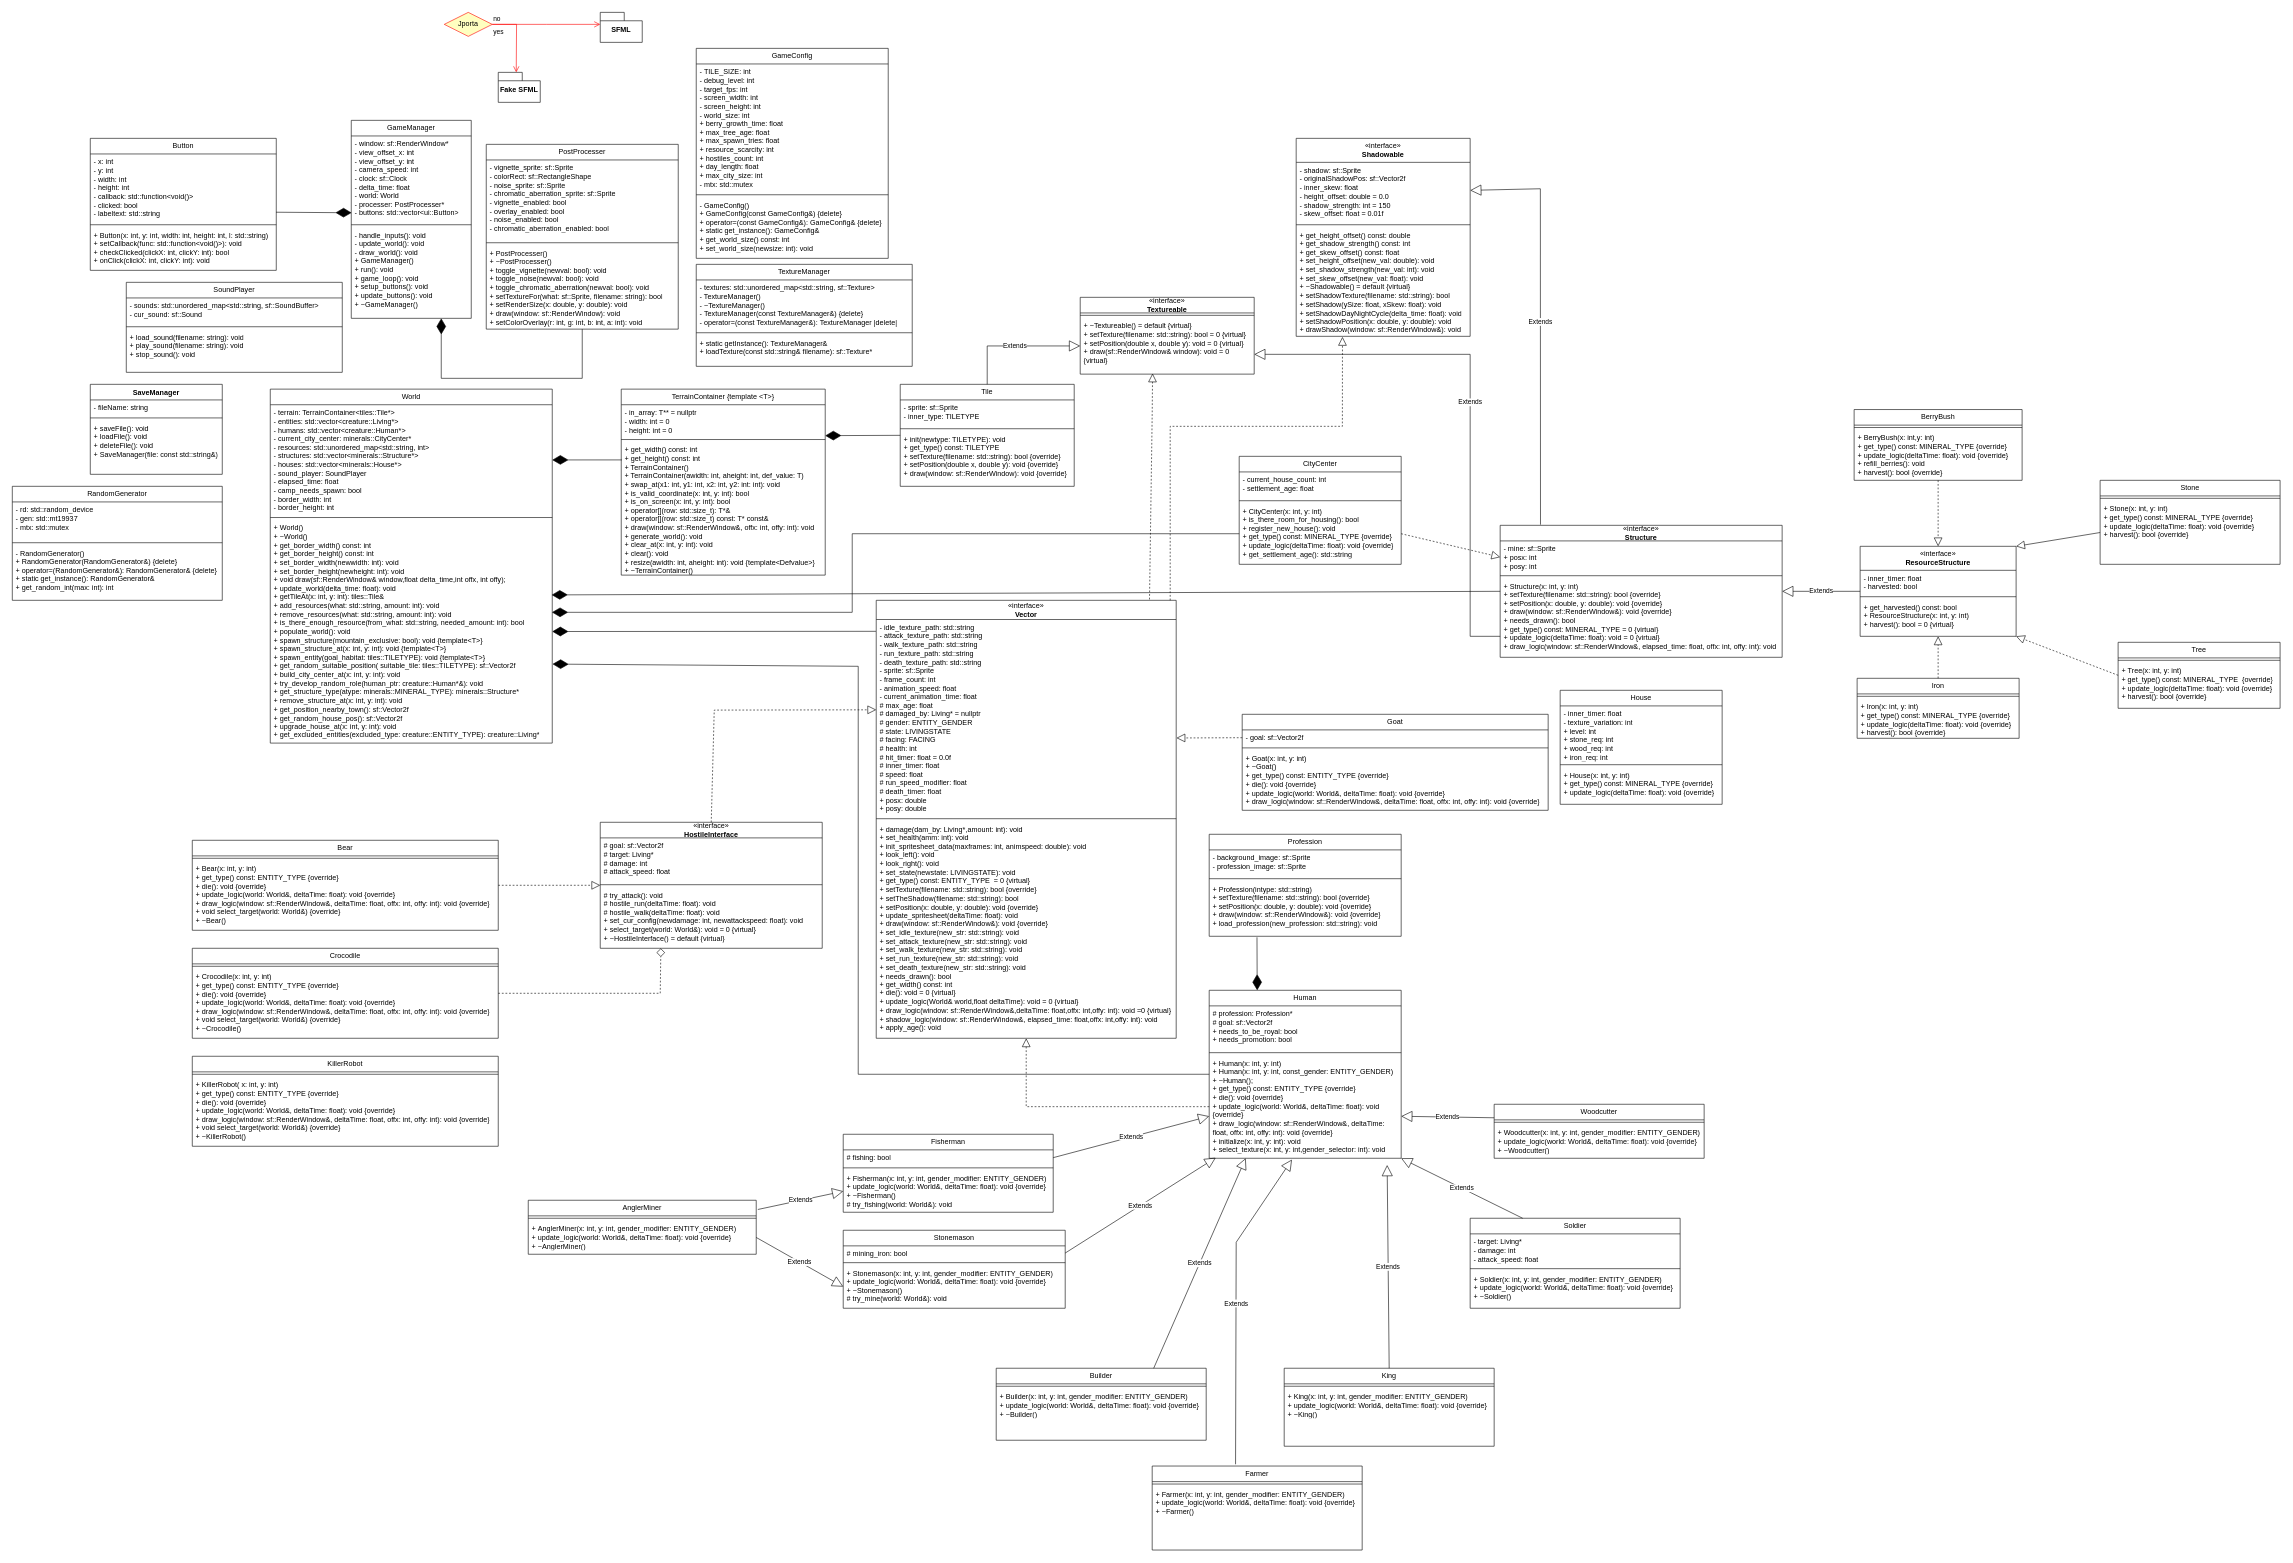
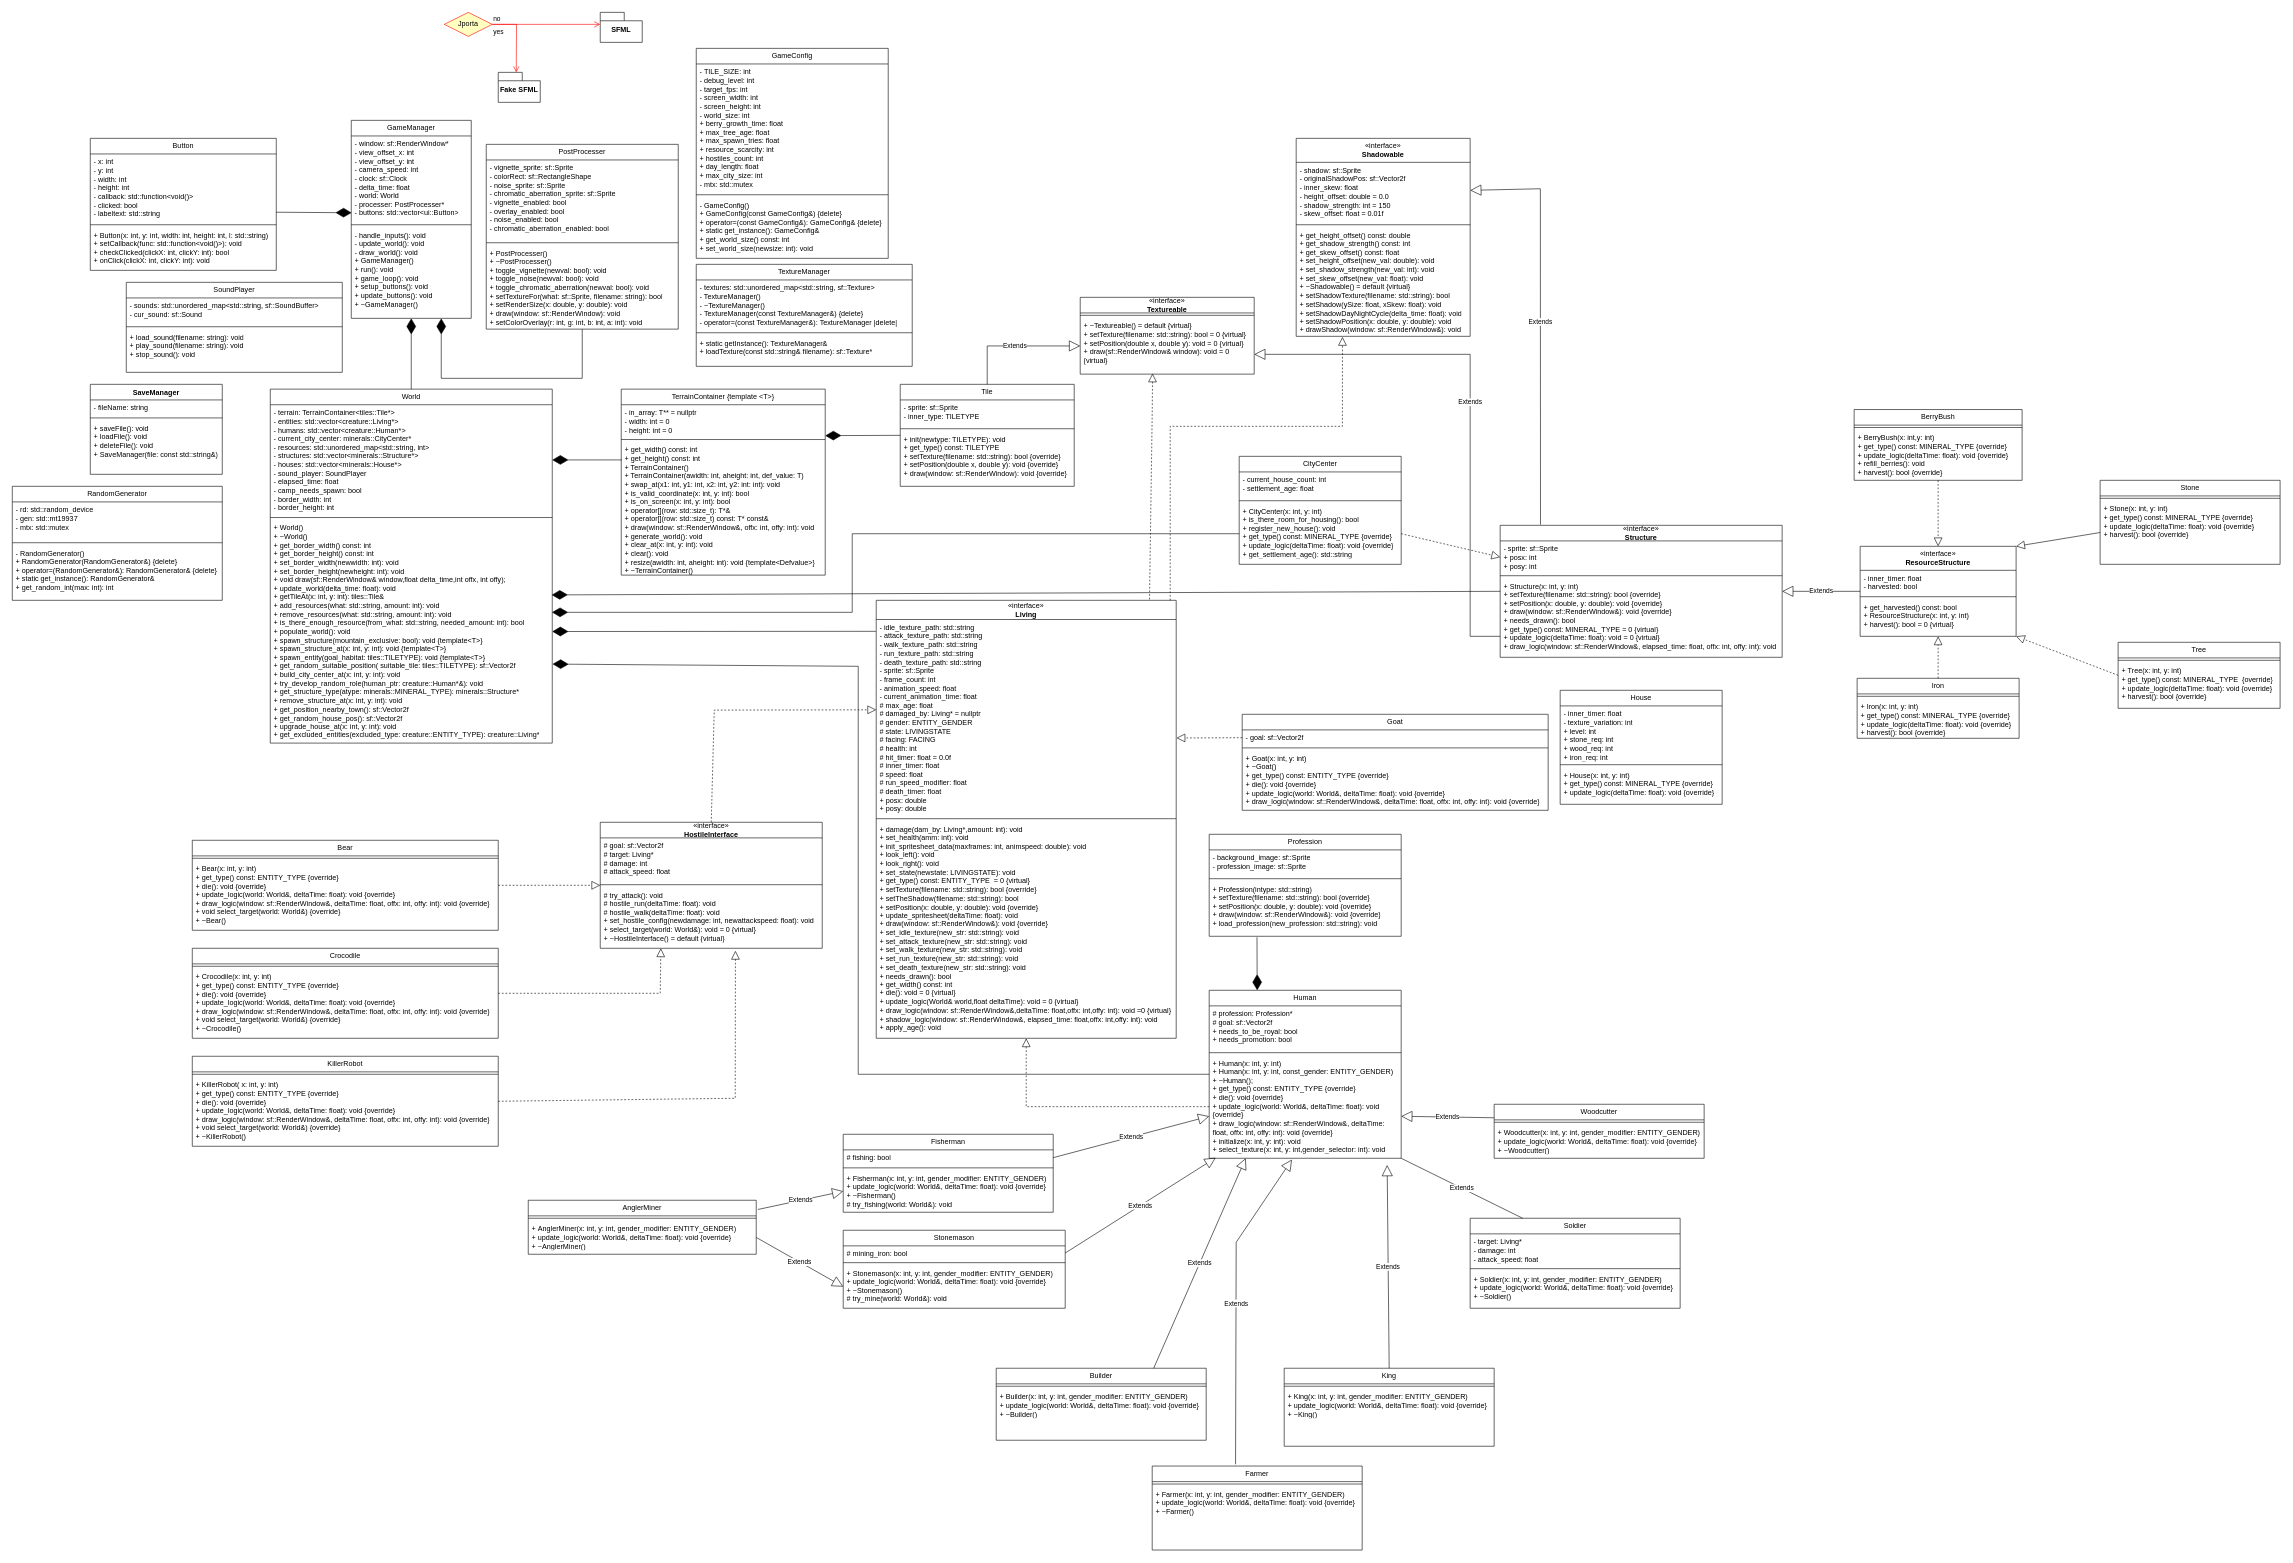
none -> (411, 335)
(1535, 558) -> (1539, 558)
(1026, 610) -> (1026, 610)
(712, 922) -> (712, 922)
(661, 958) -> (661, 958)
none -> (735, 1054)
(1412, 1164) -> (1408, 1161)
